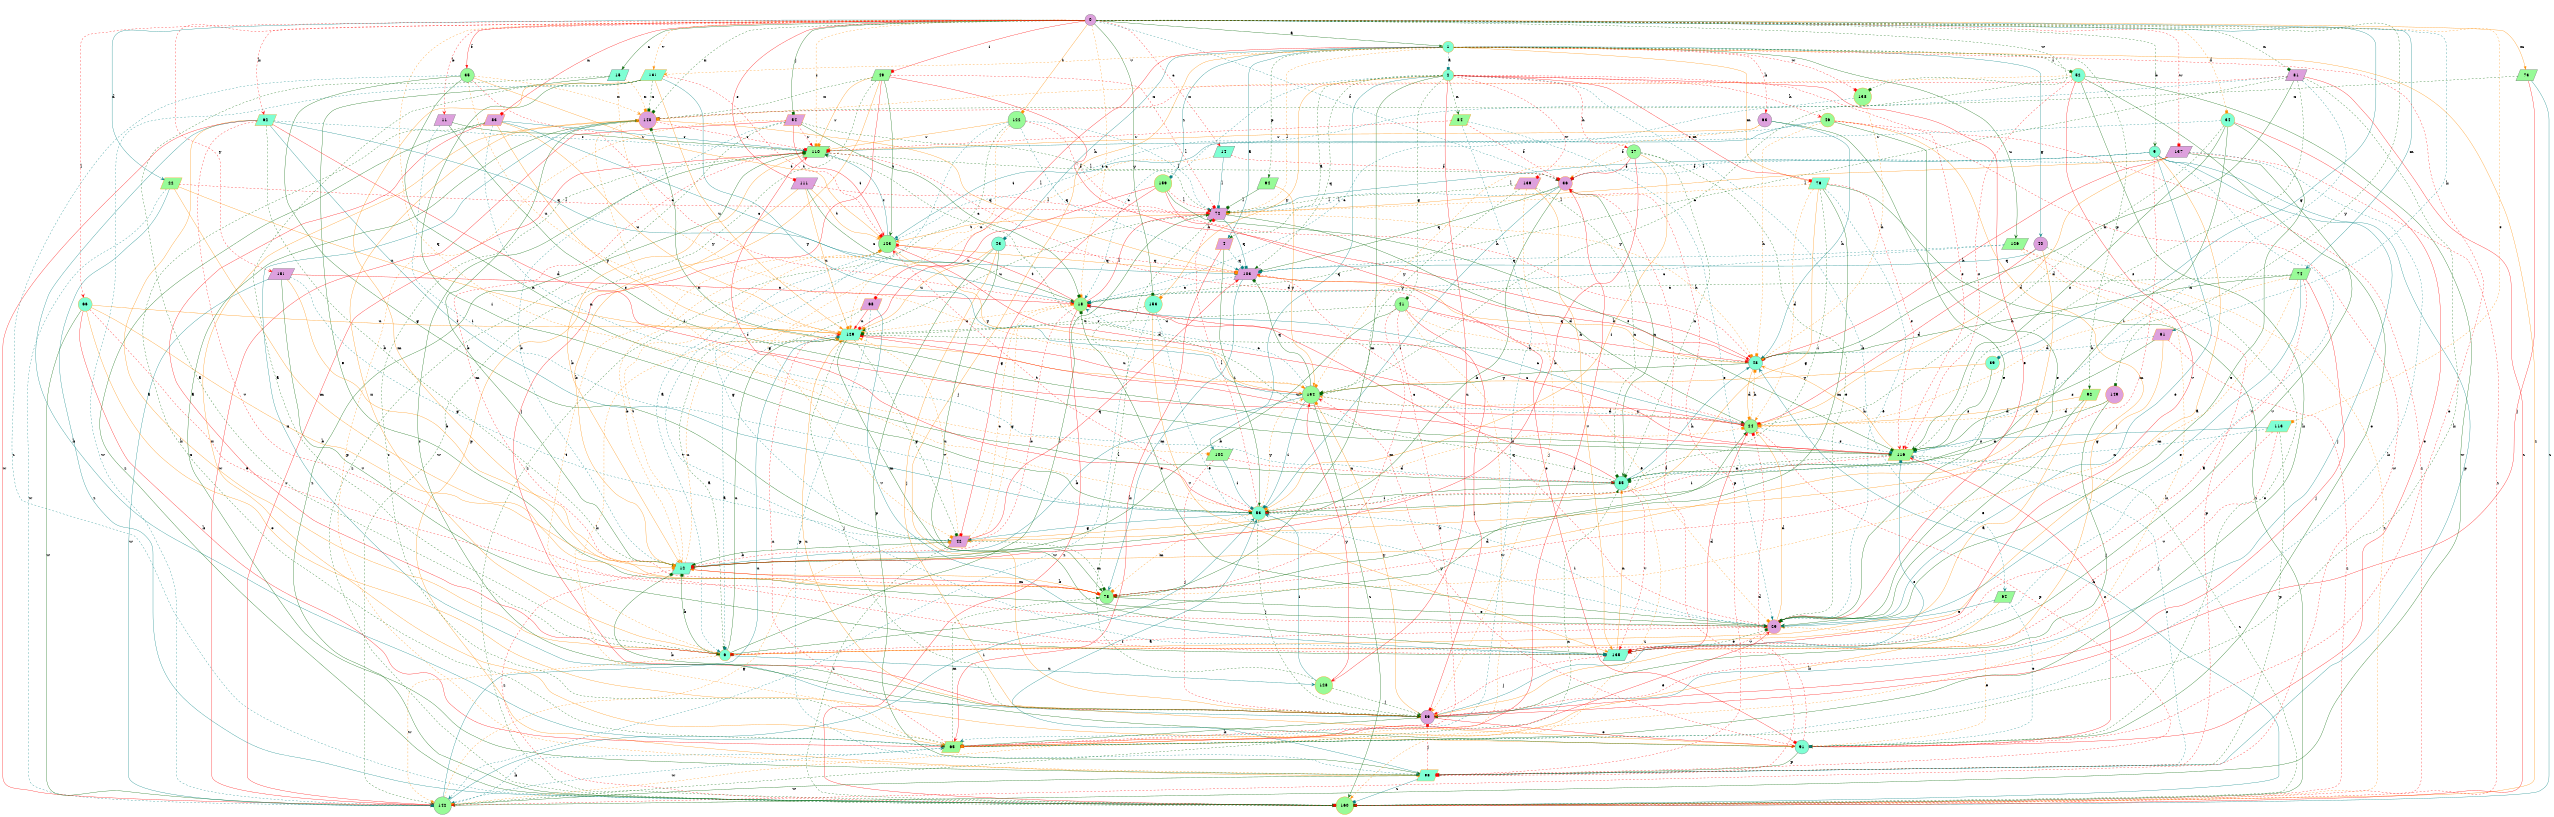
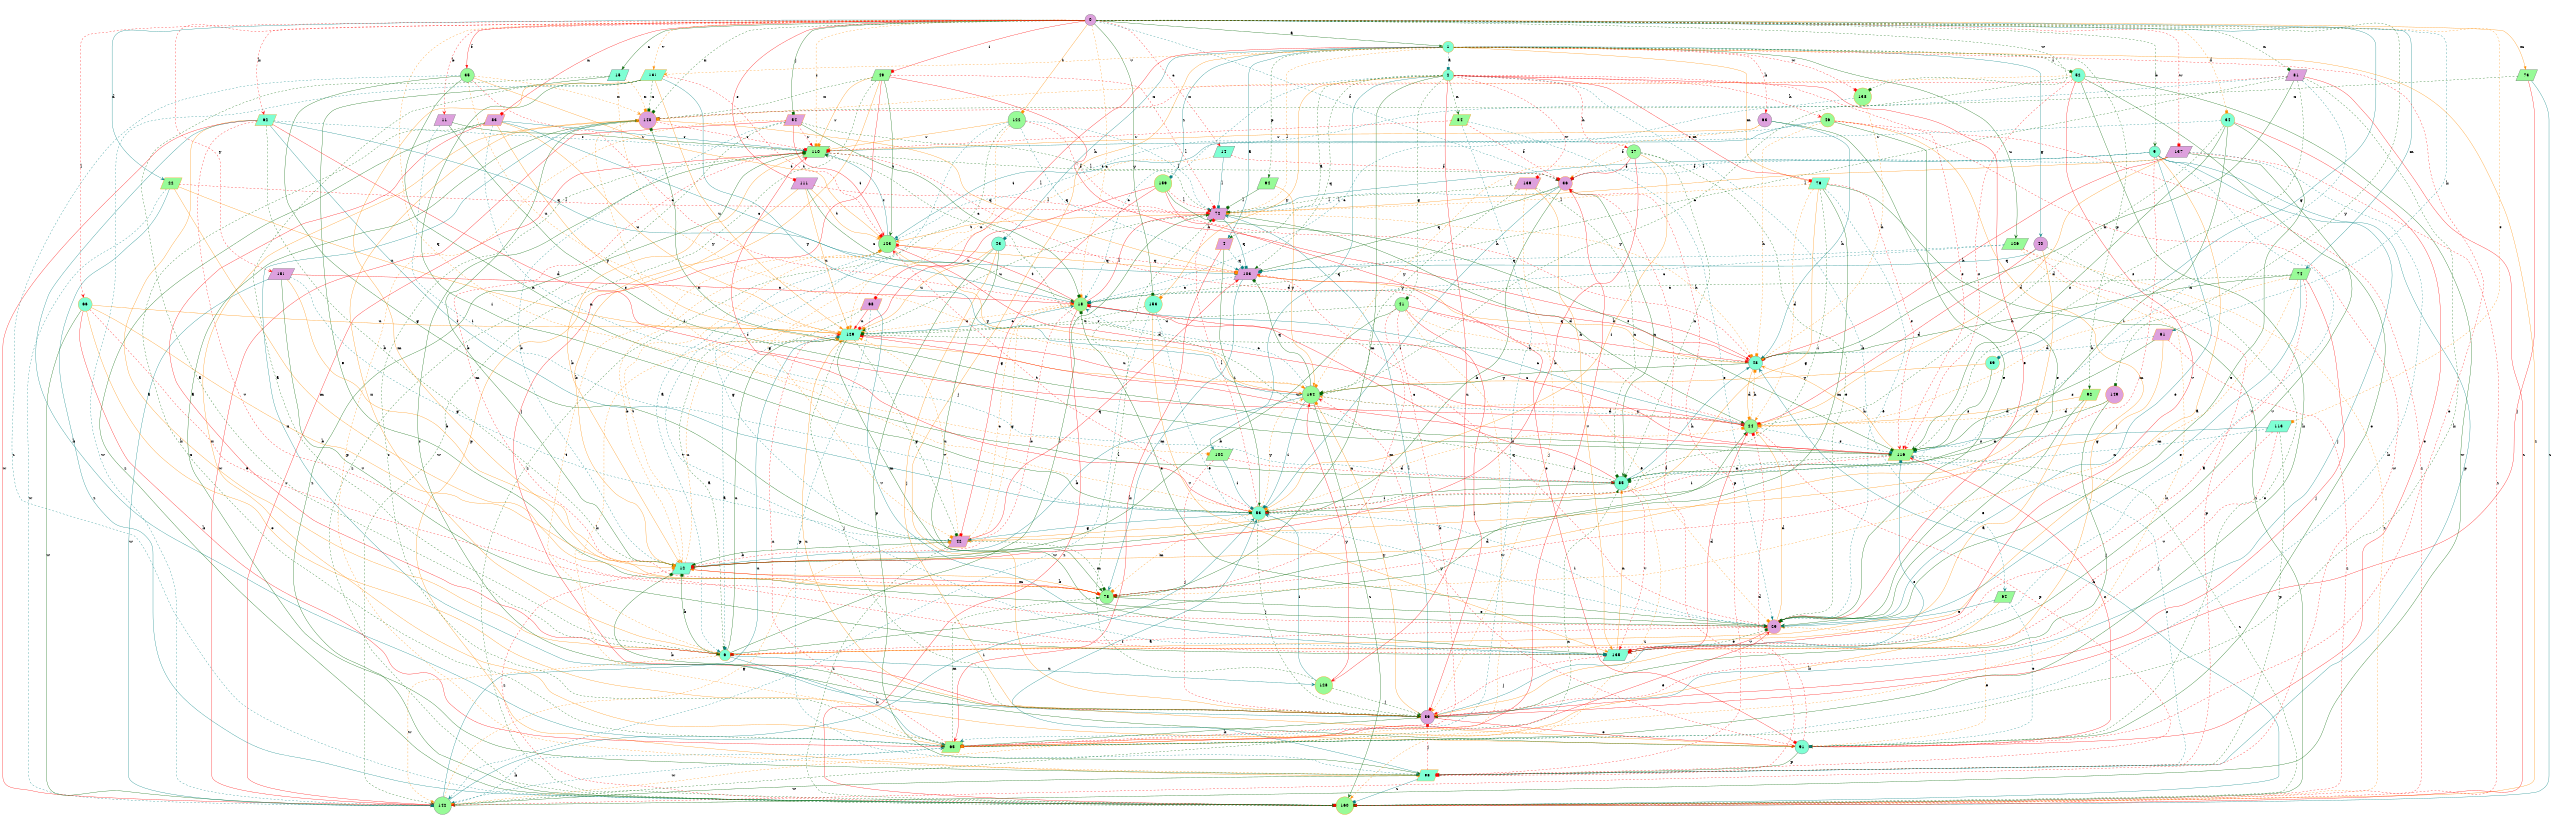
none -> (967, 326)
none -> (1400, 425)
(2279, 426) -> (2279, 426)
(1702, 649) -> (1702, 649)
none -> (836, 689)
